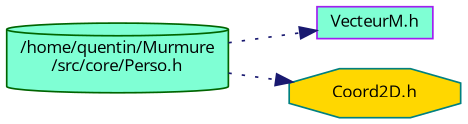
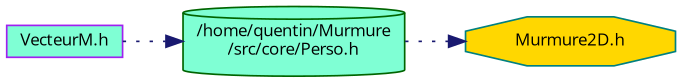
(264, 38) -> (144, 41)
(375, 93) -> (571, 41)
